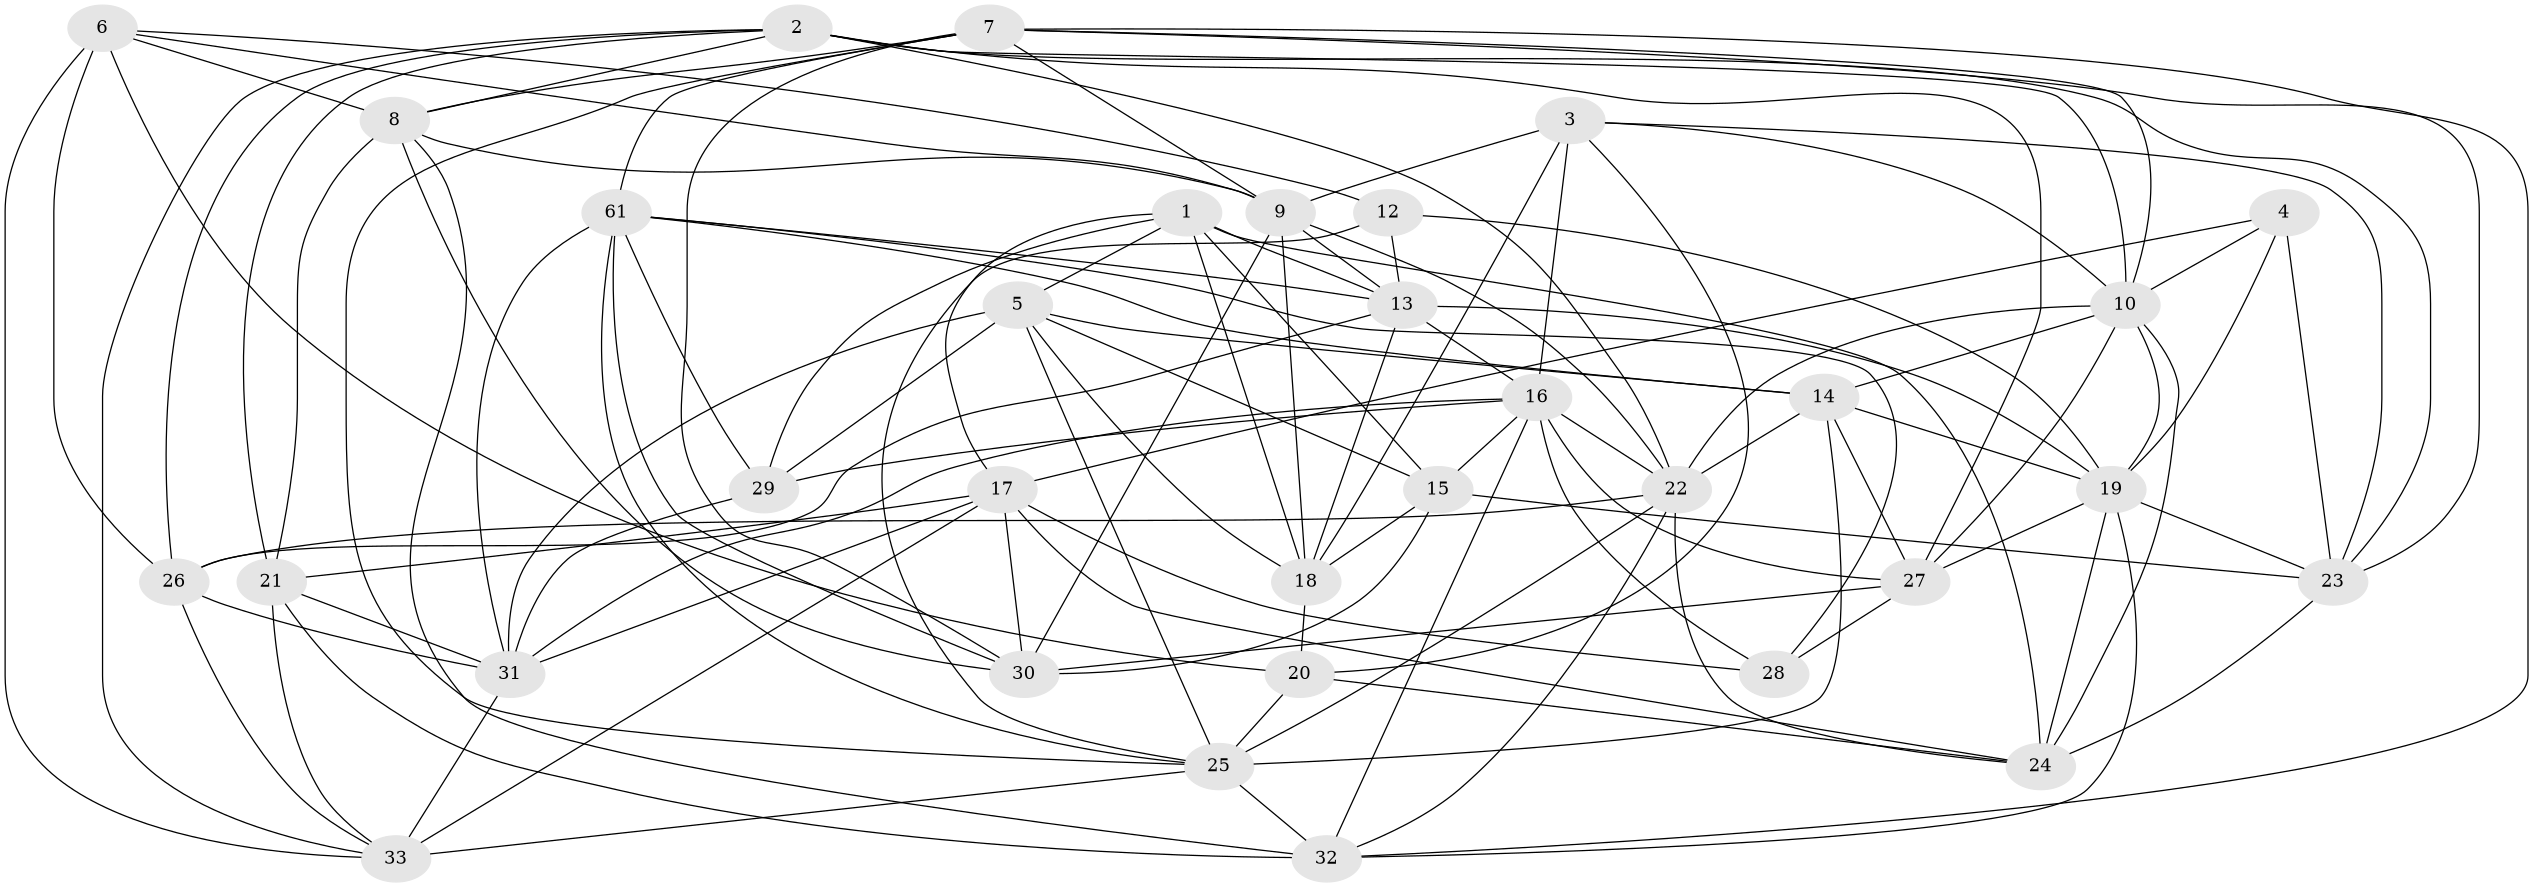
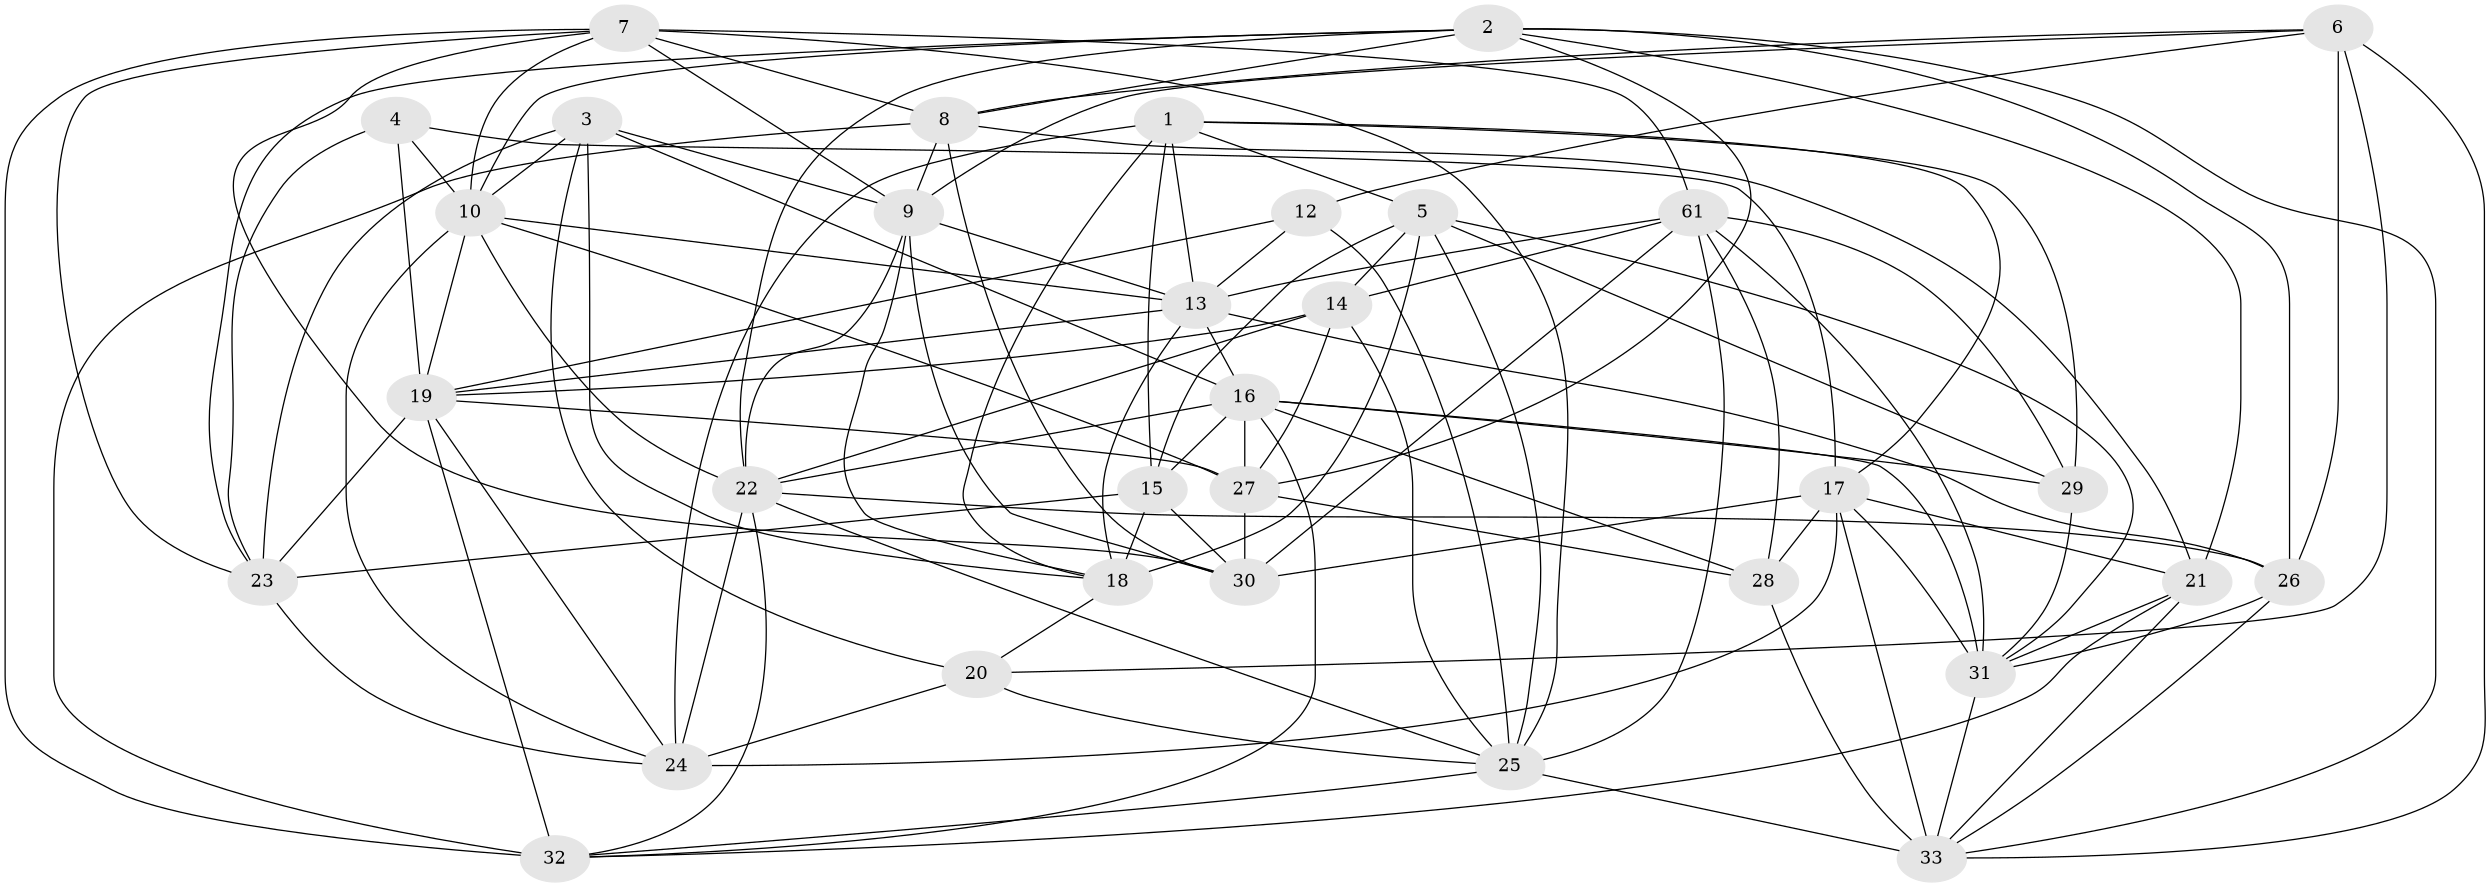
(1981, 350) -> (833, 259)
none -> (1829, 730)
